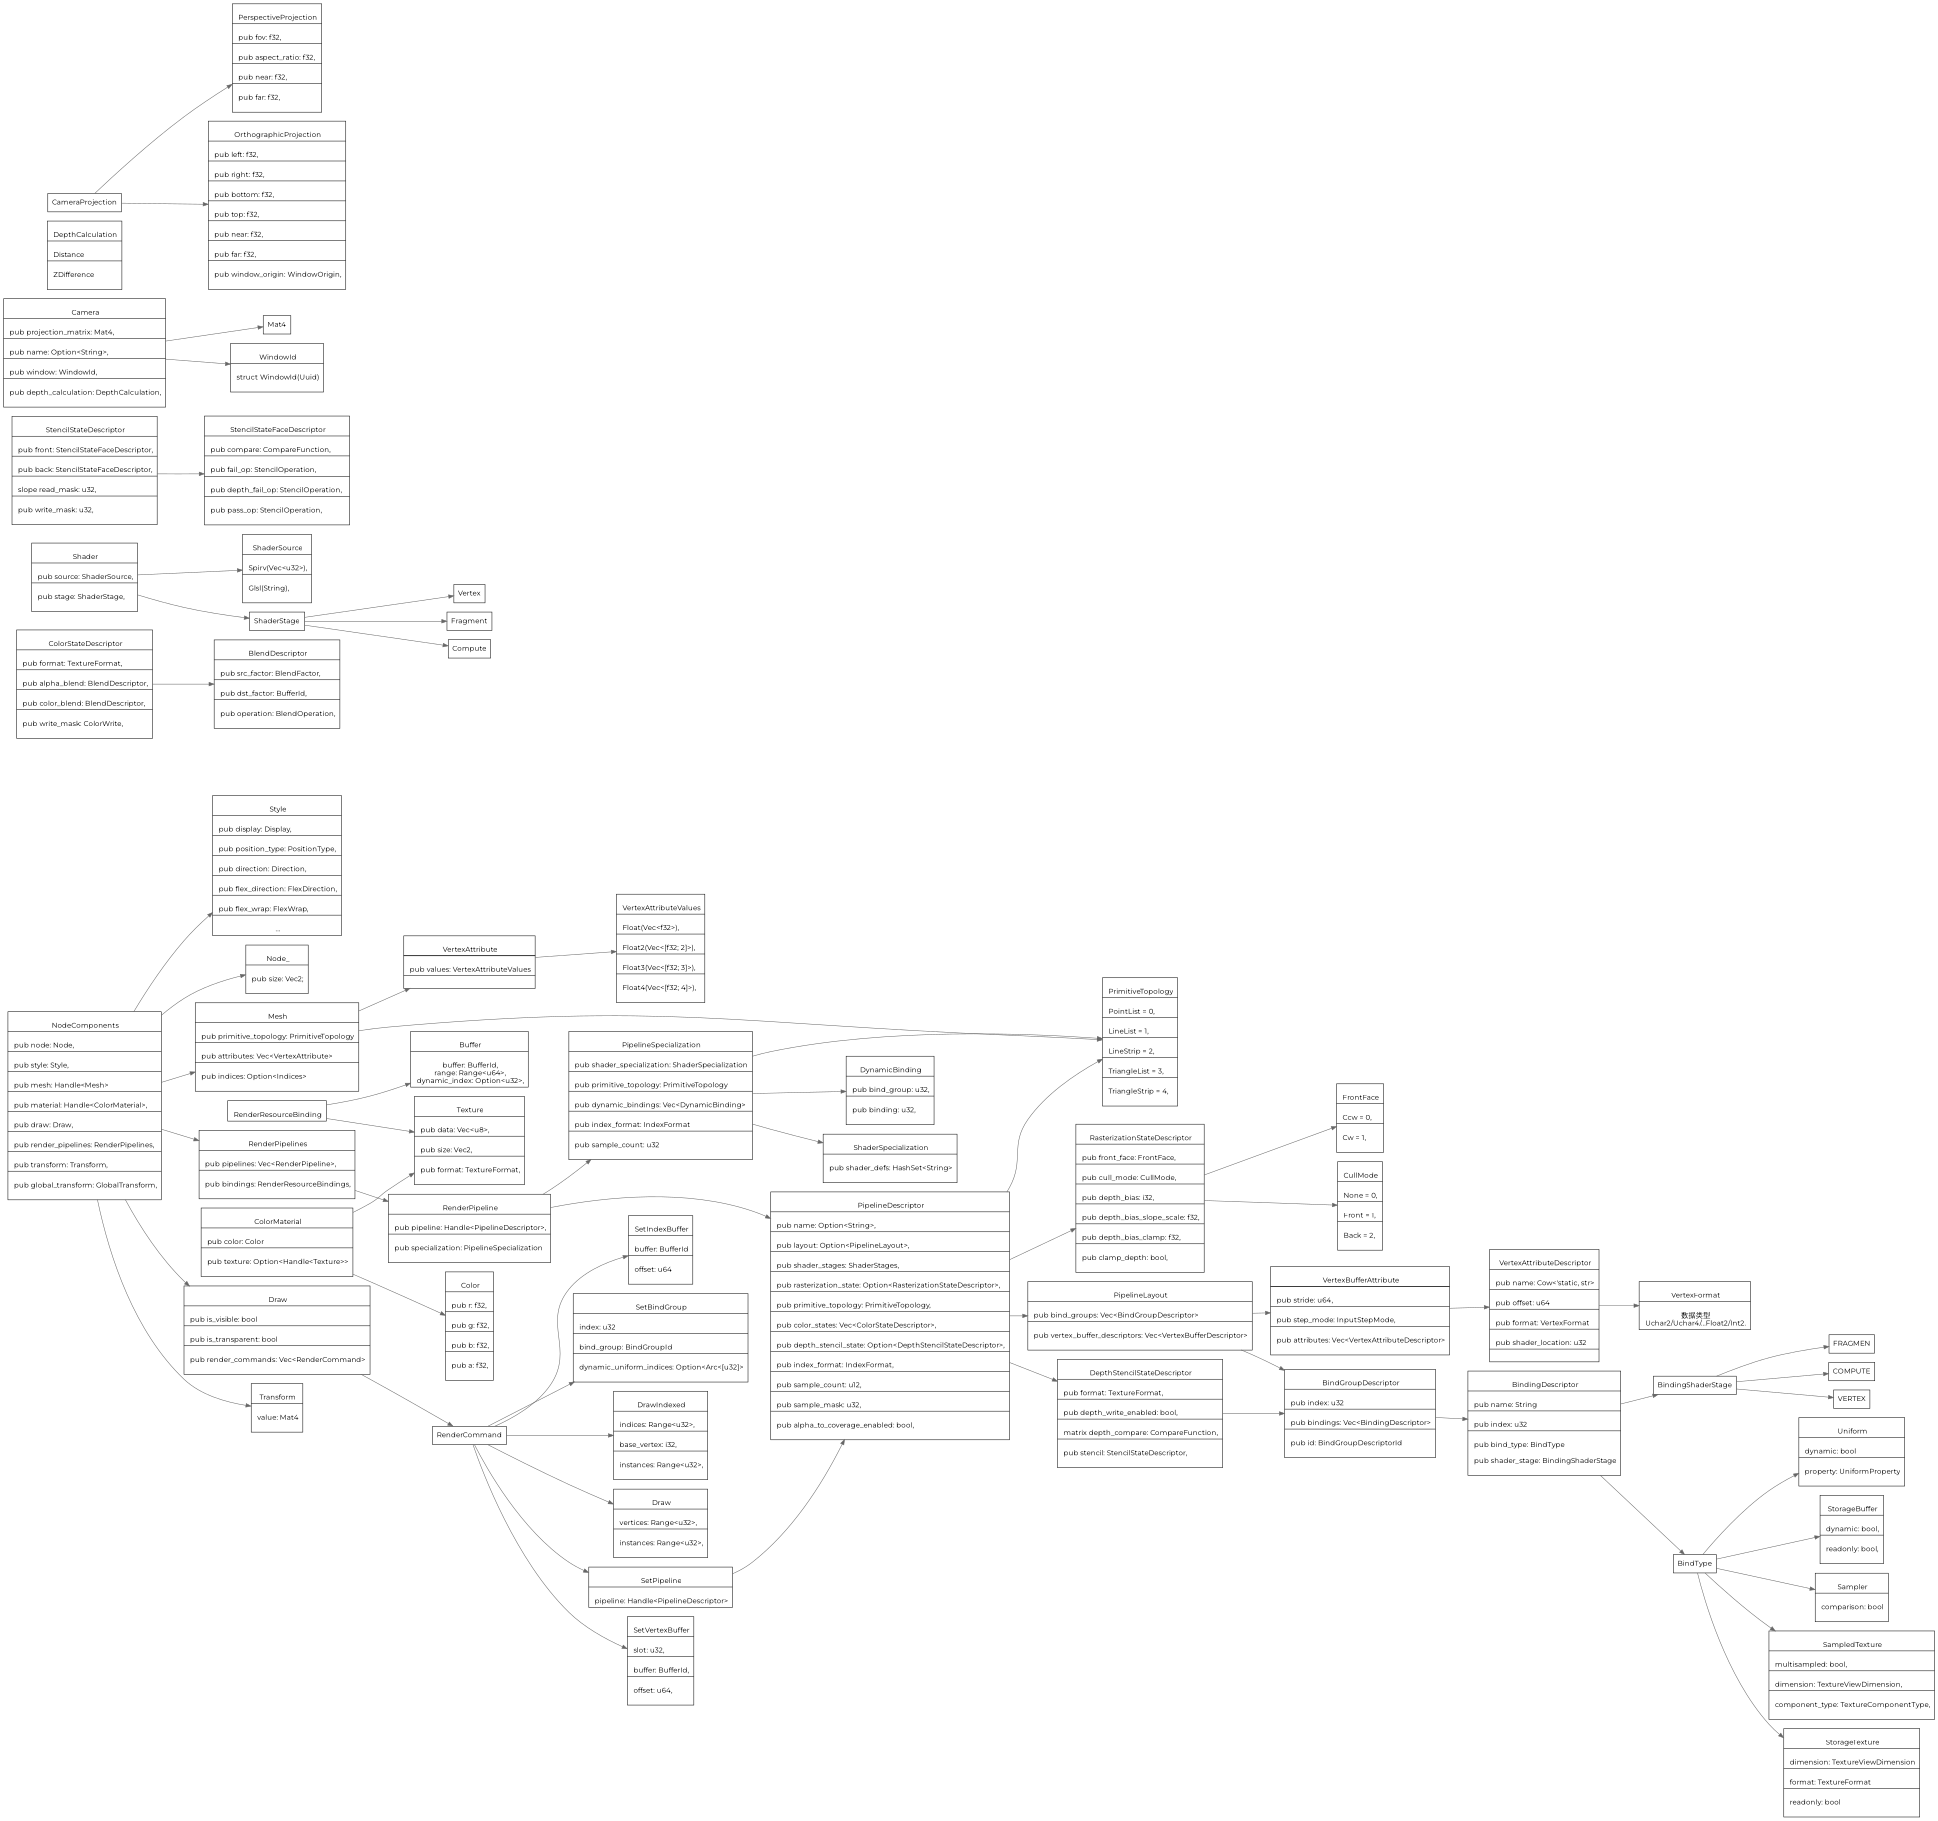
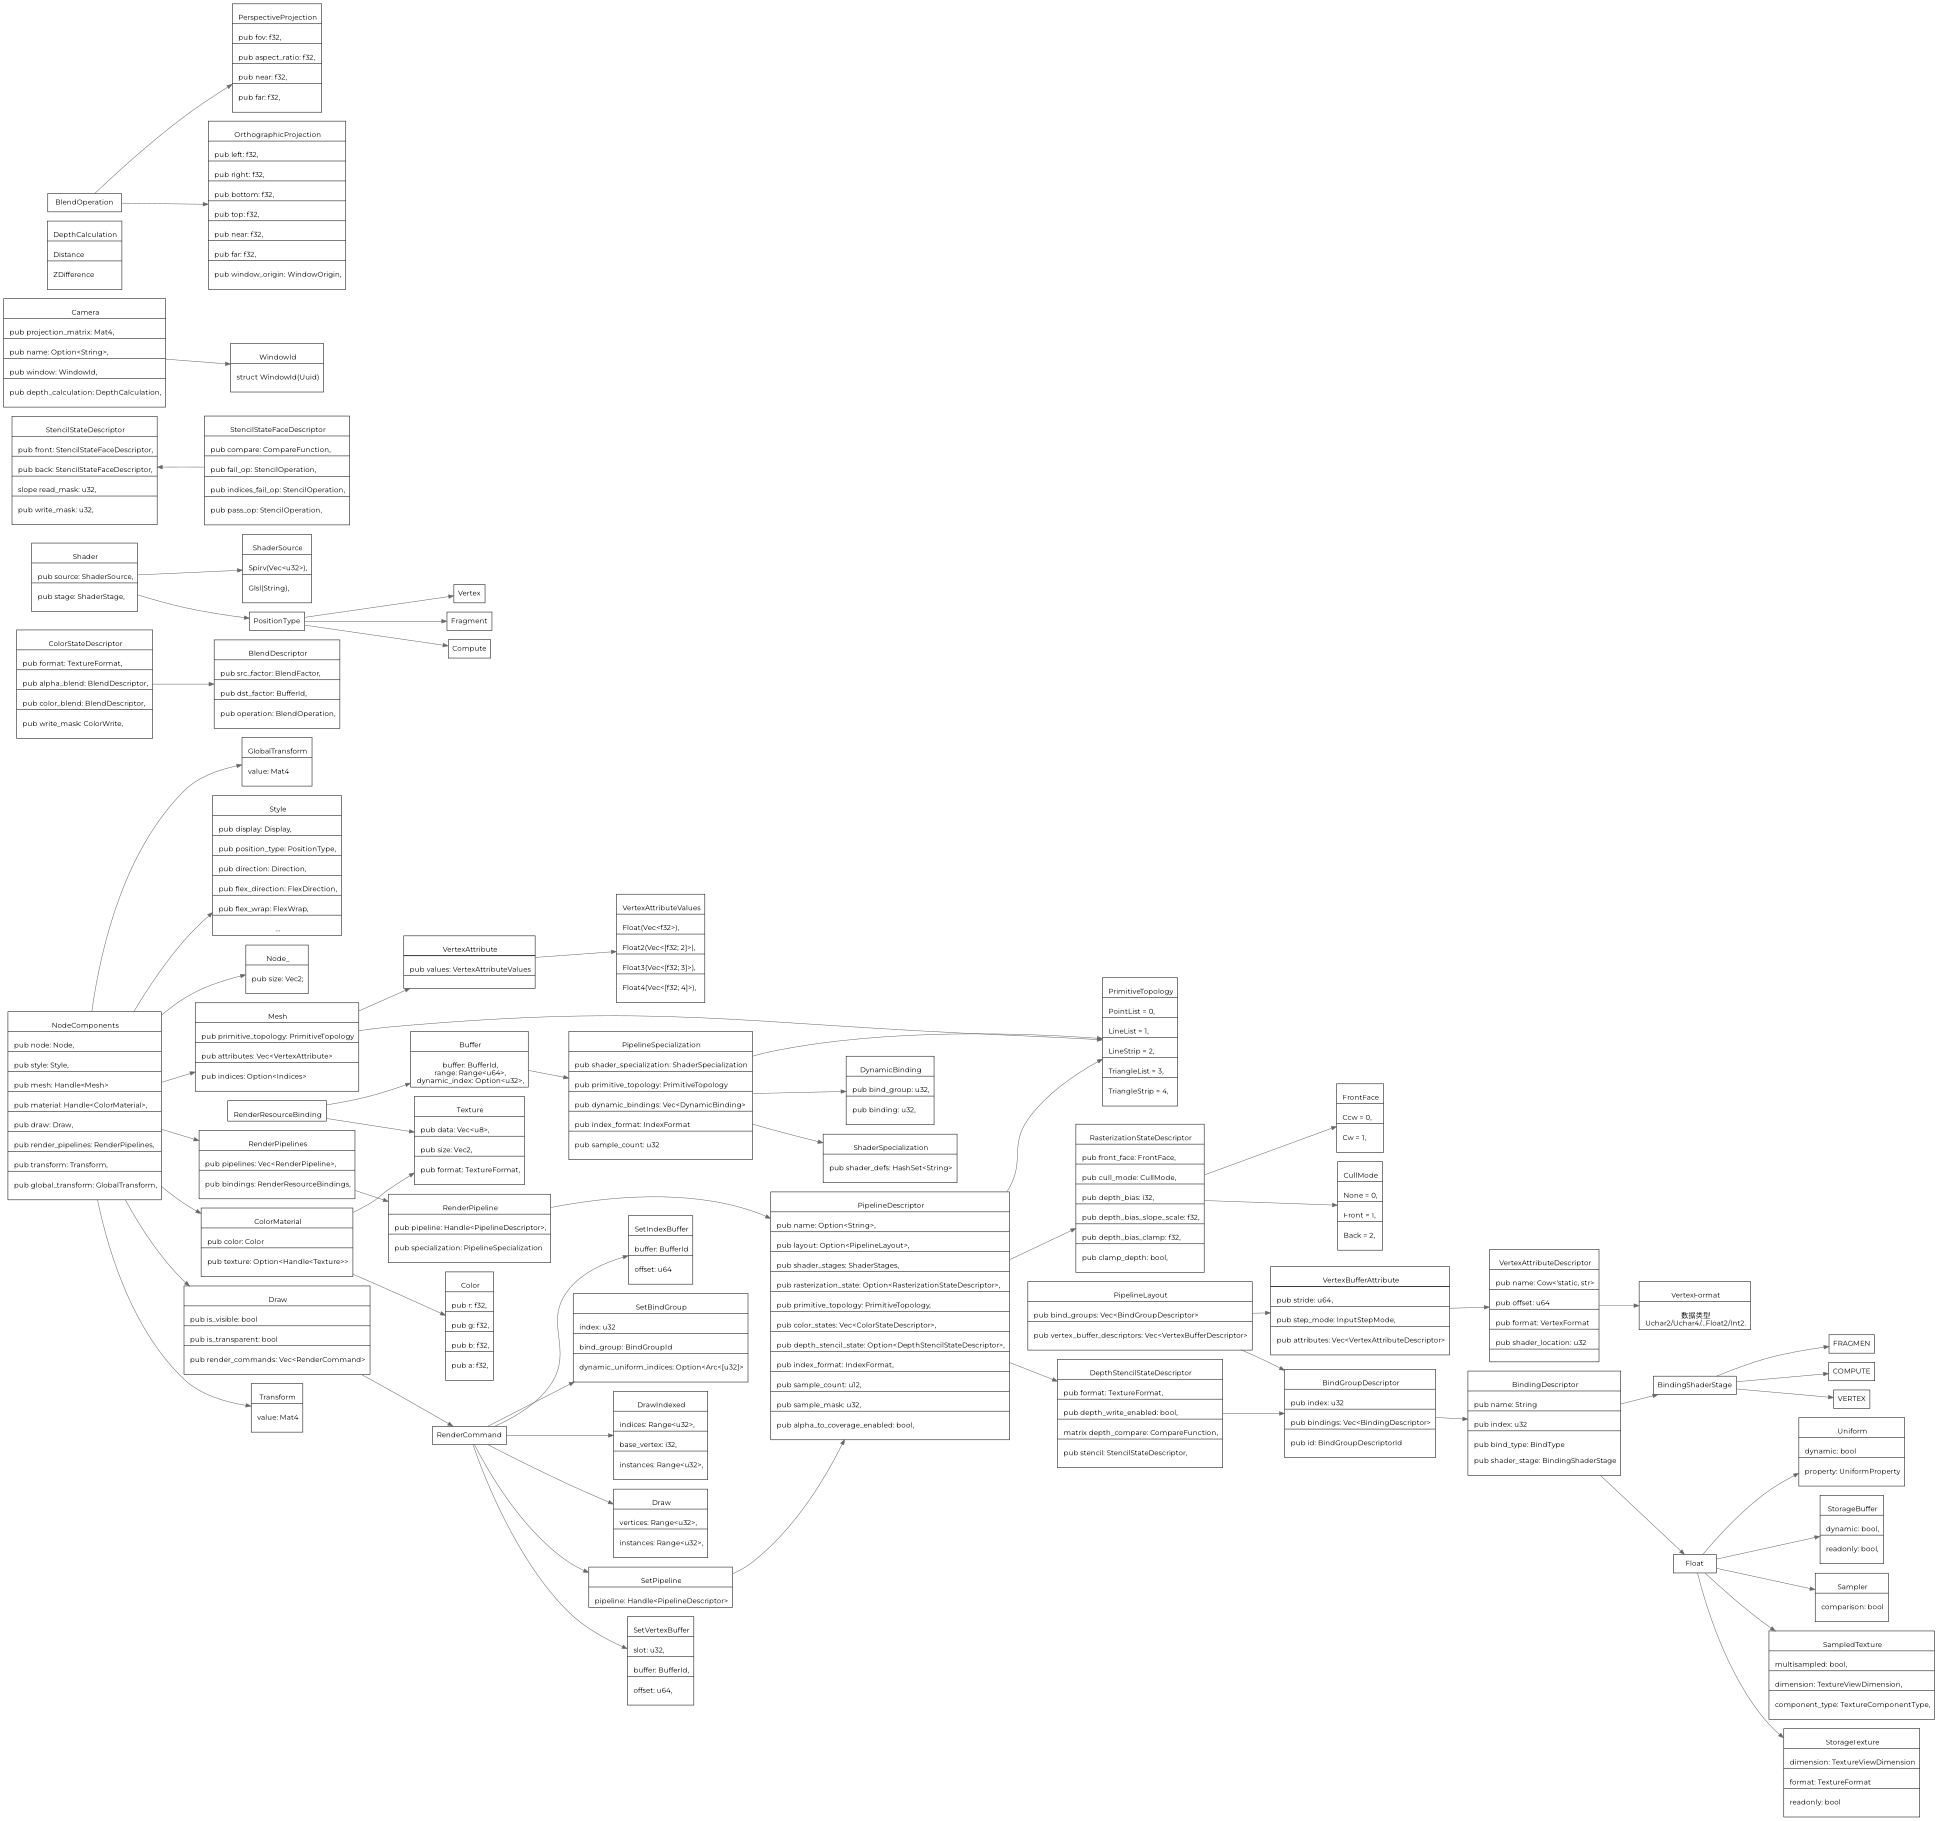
(85, 203) -> (85, 203)
(277, 325) -> none
(178, 474) -> (183, 467)
(275, 490) -> (277, 490)
(277, 621) -> (277, 621)
none -> (277, 762)
(565, 1179) -> (546, 1074)
none -> (178, 1200)
(1016, 1316) -> none
(1695, 1564) -> (1695, 1564)
